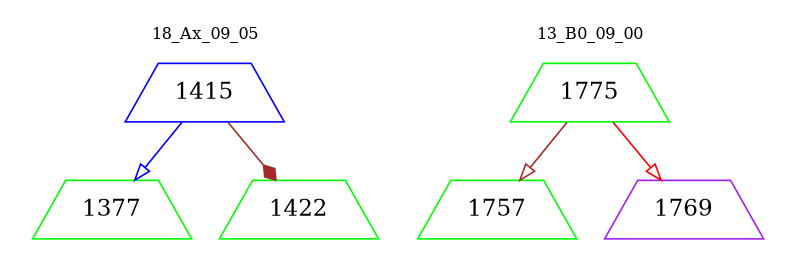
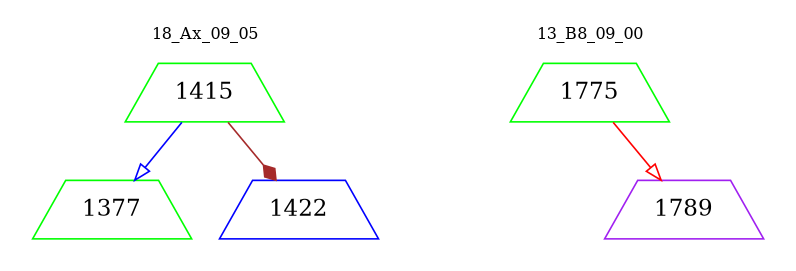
(591, 35) -> (591, 35)
(205, 93) -> (205, 93)
(299, 210) -> (299, 210)
(497, 210) -> none
(684, 210) -> (684, 210)
